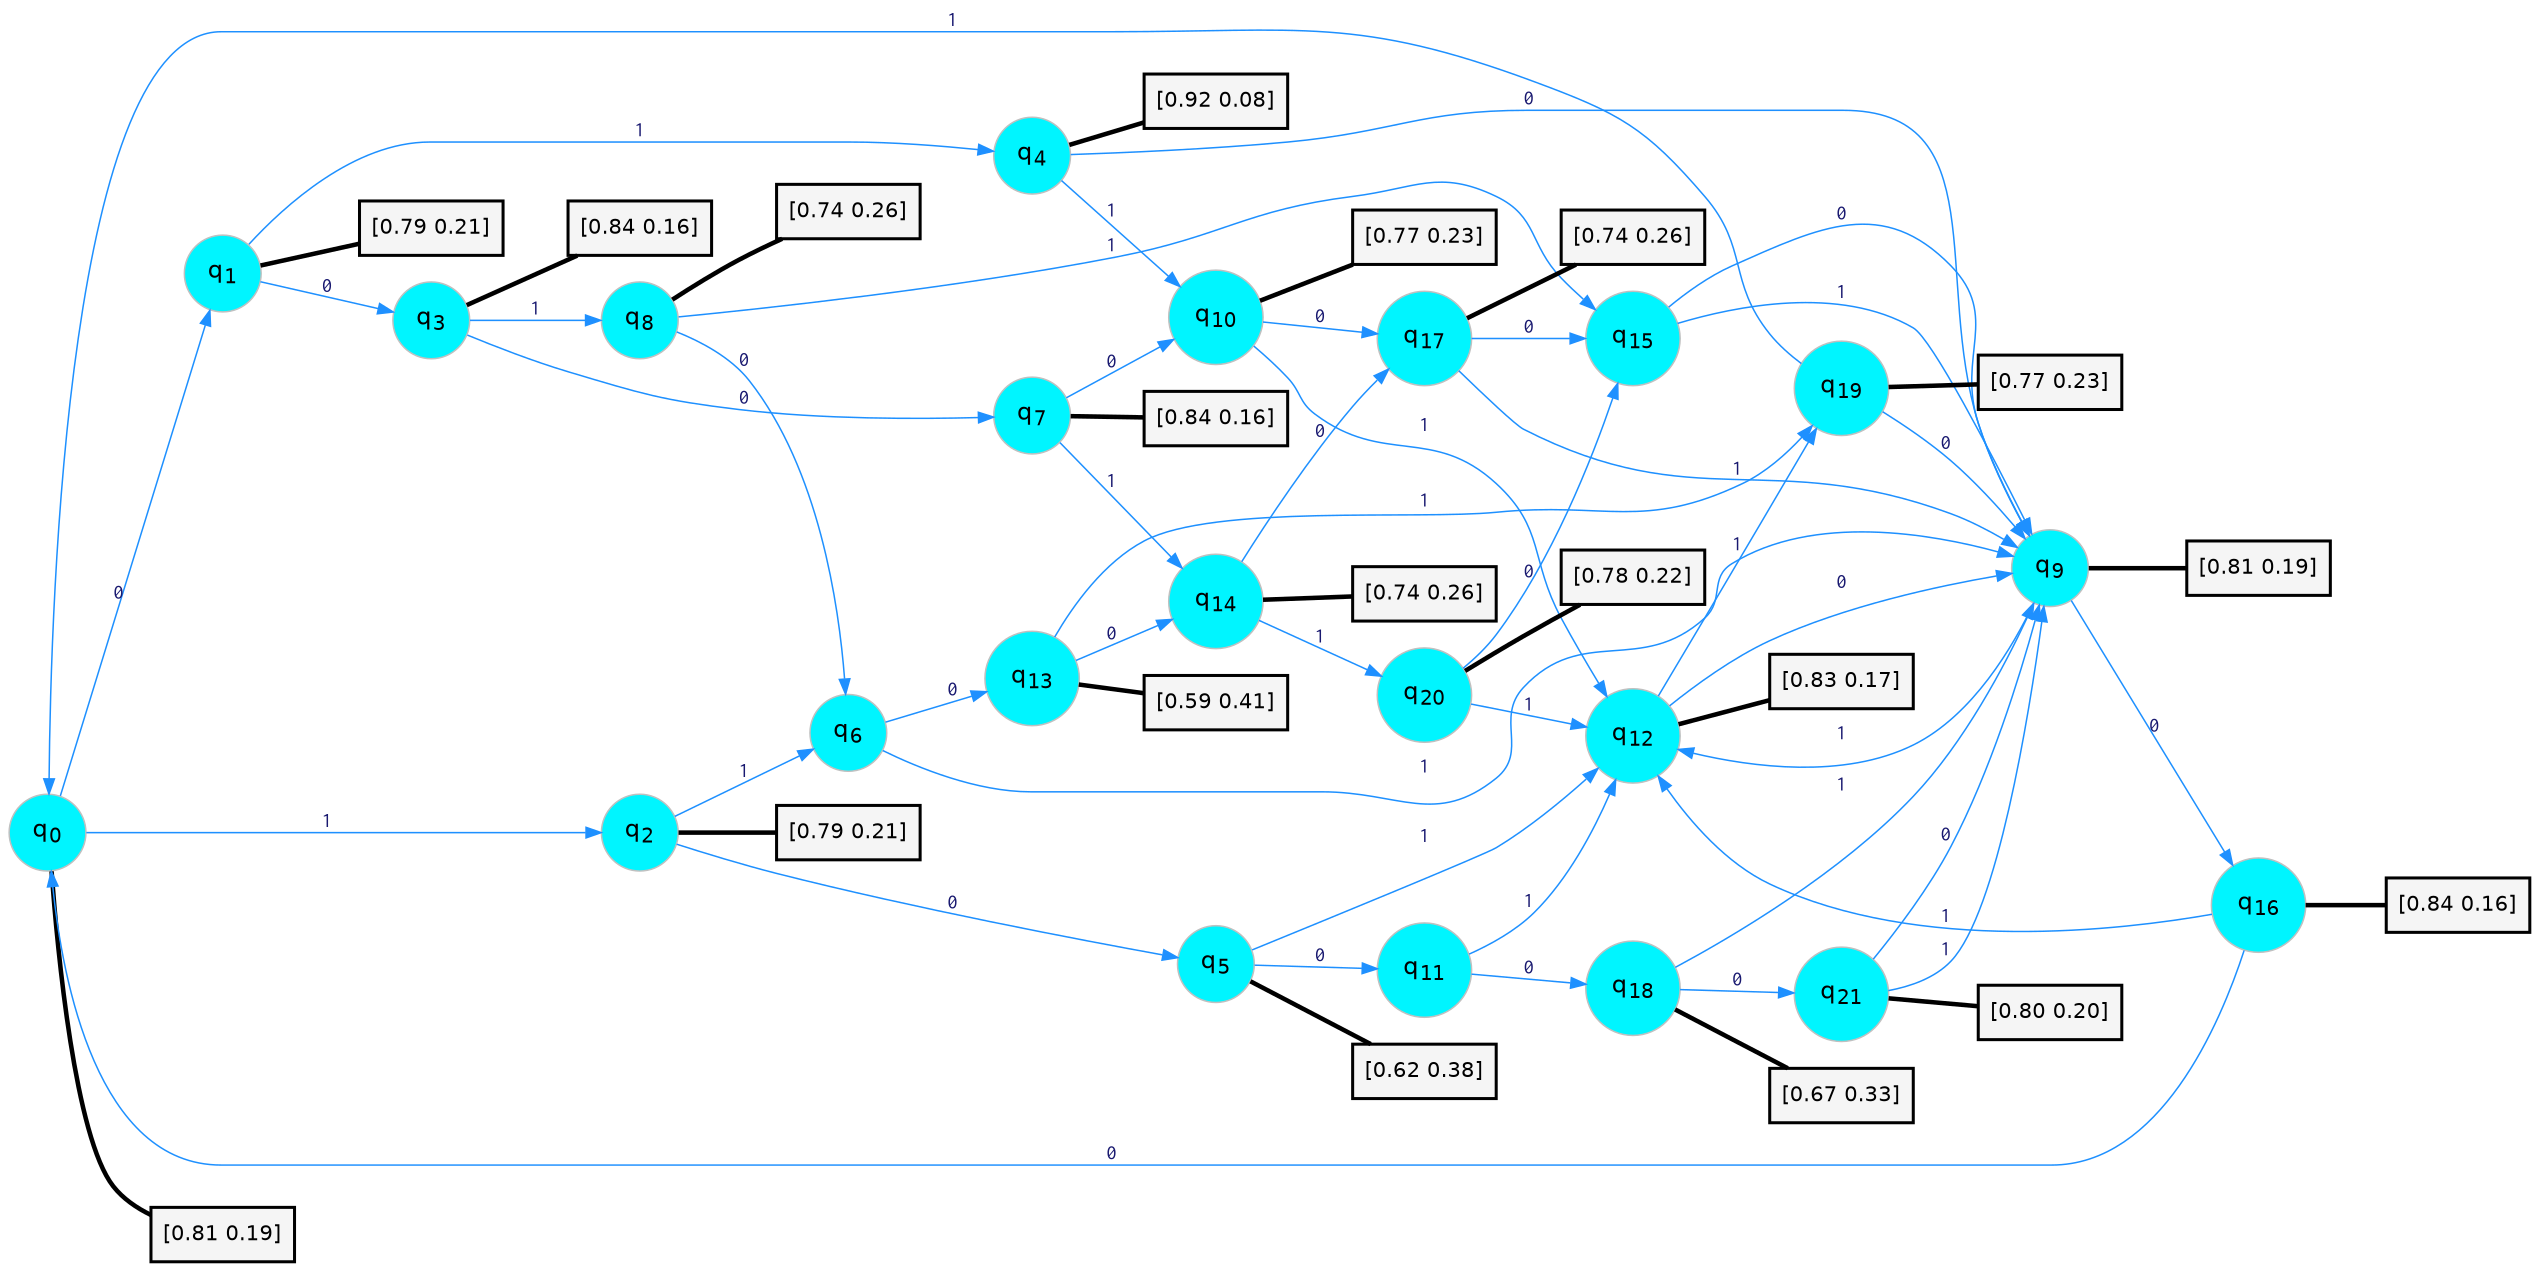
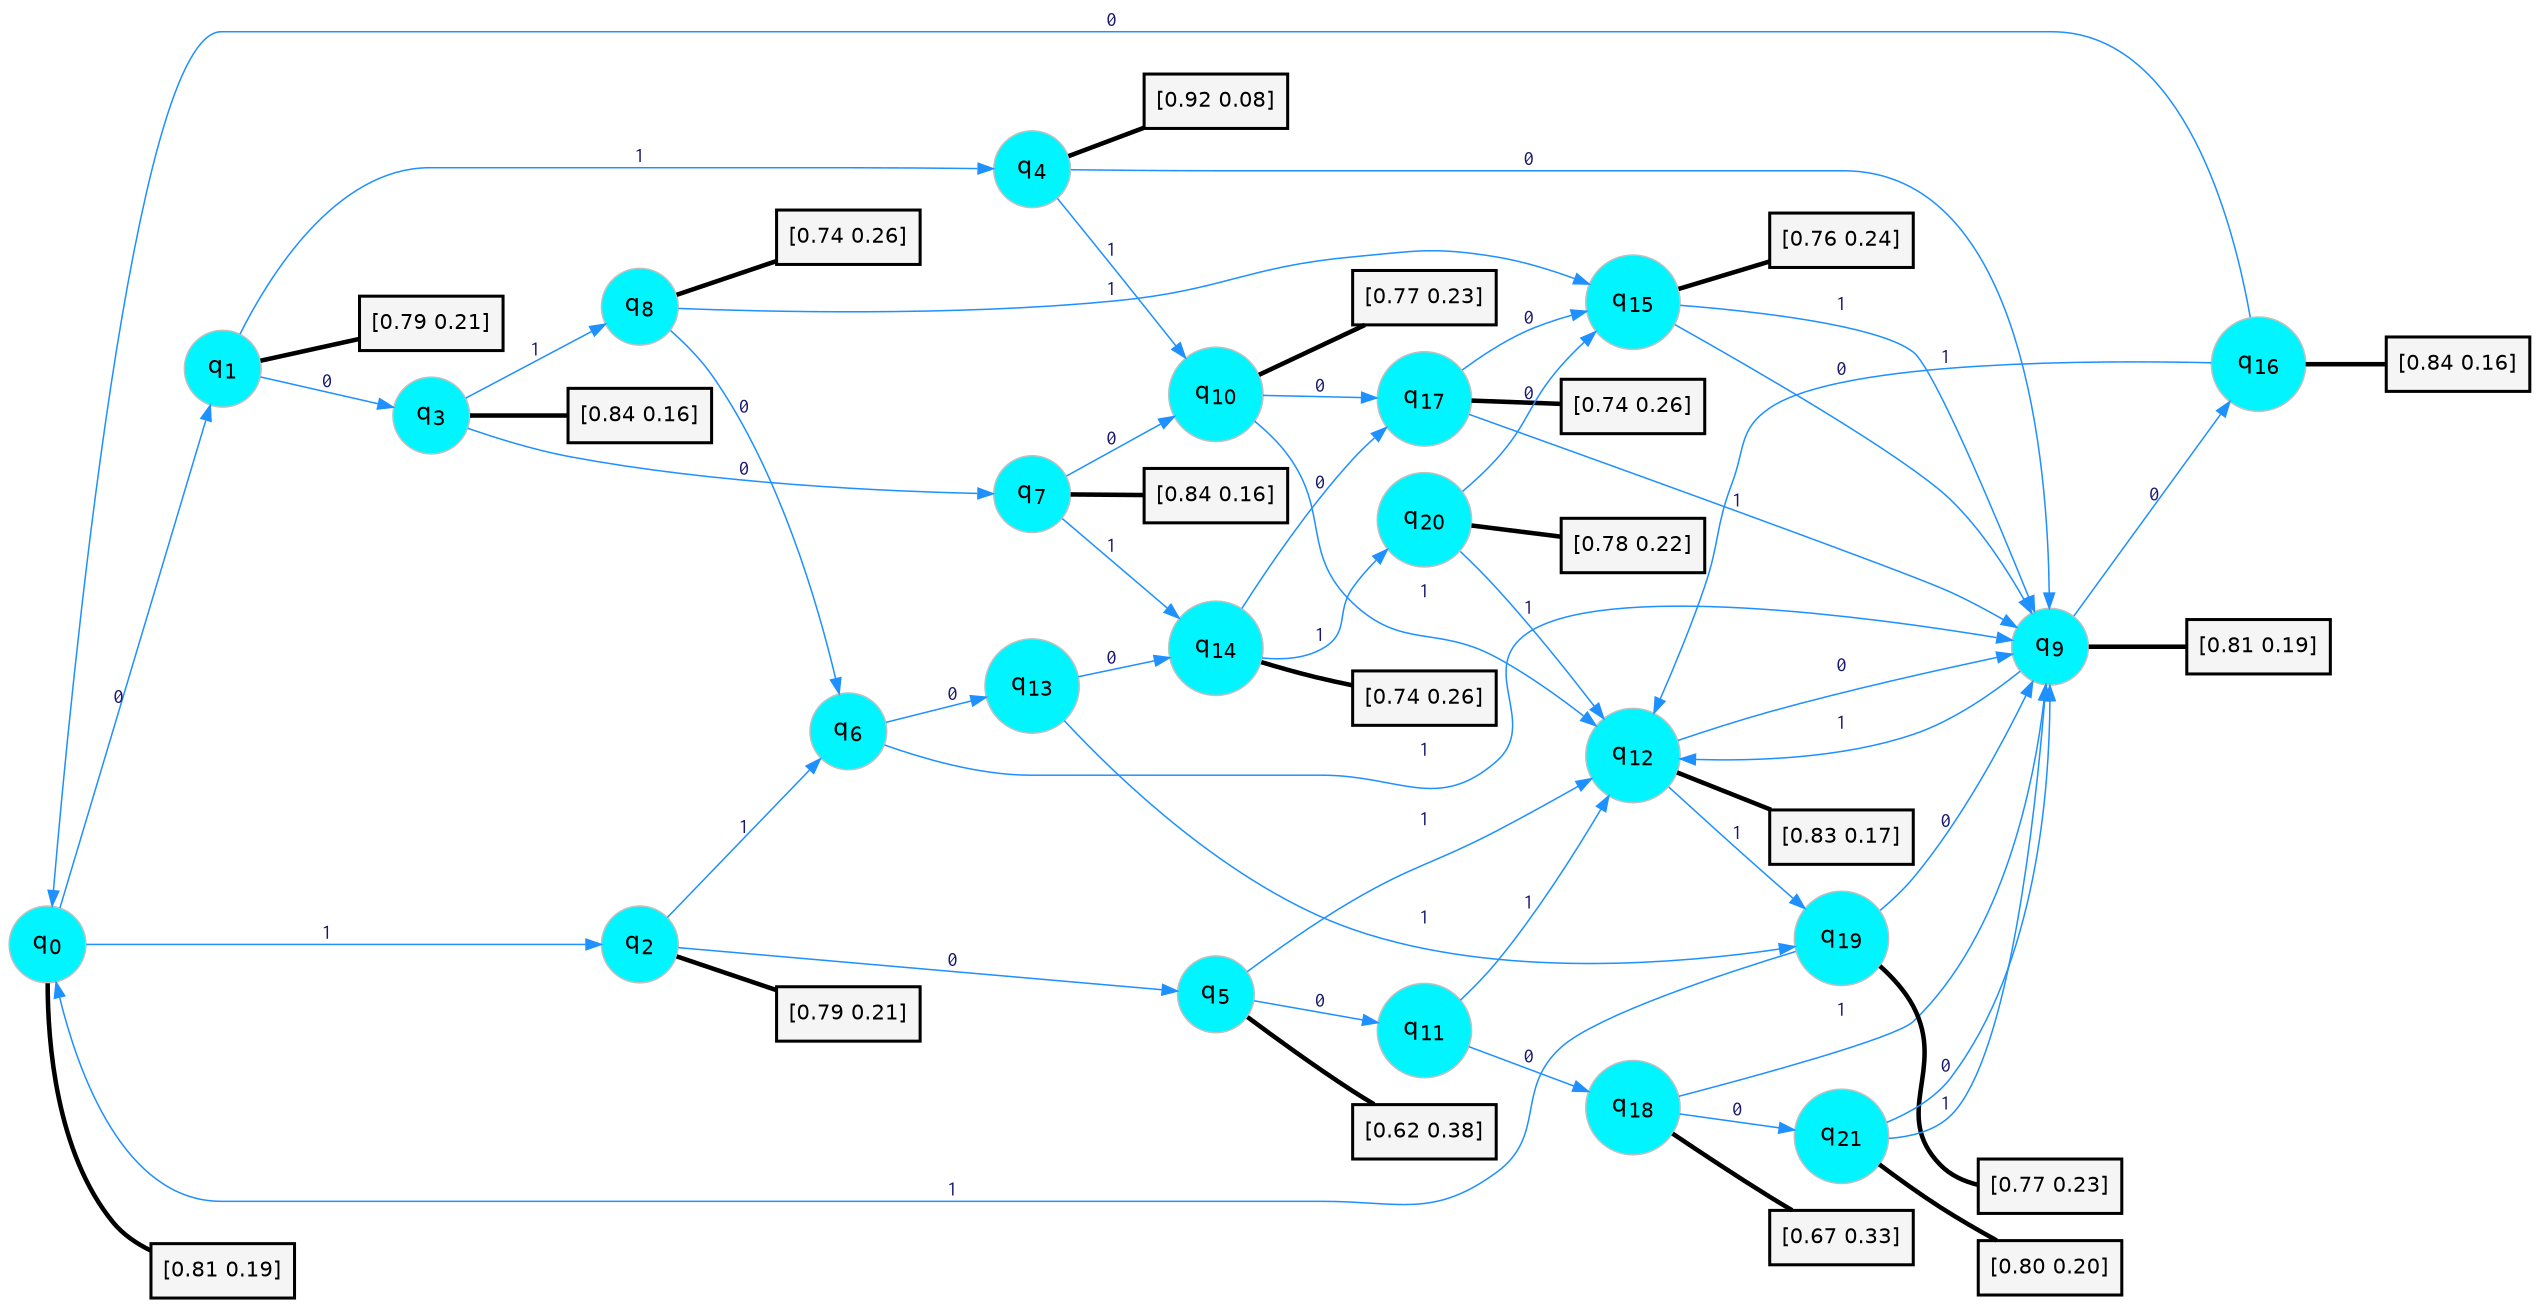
none -> (1841, 240)
(1216, 703) -> none
